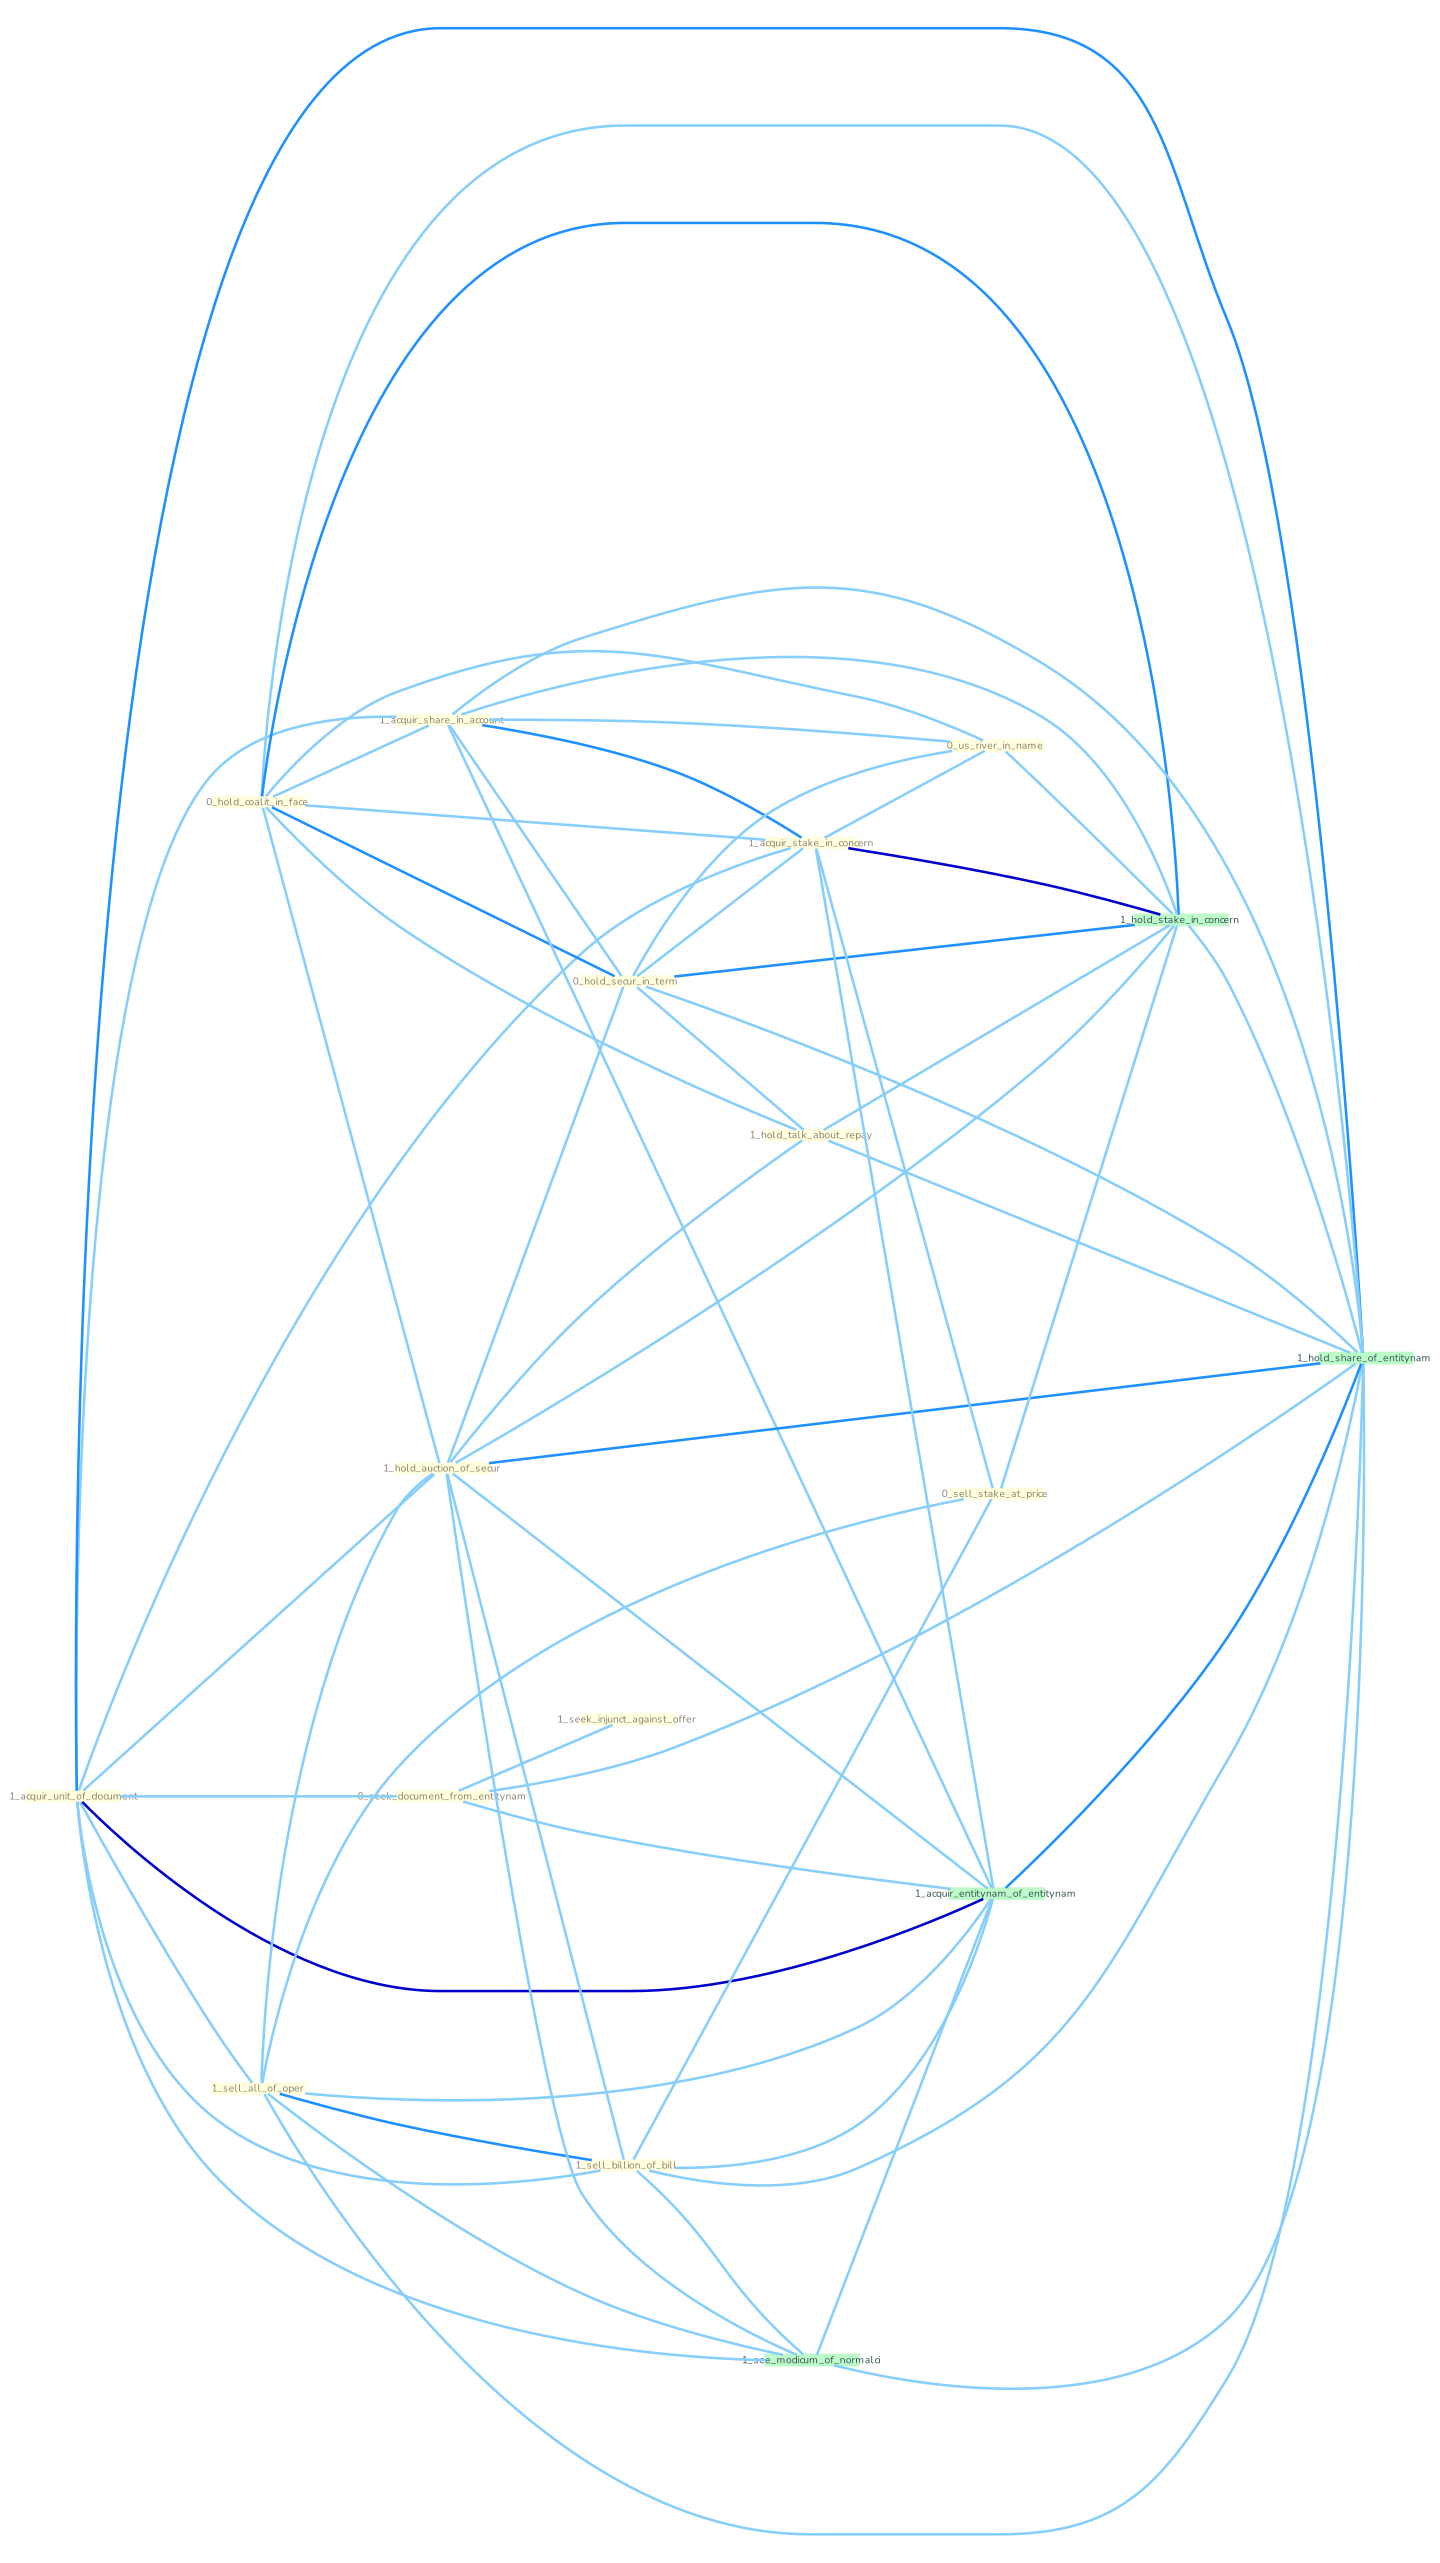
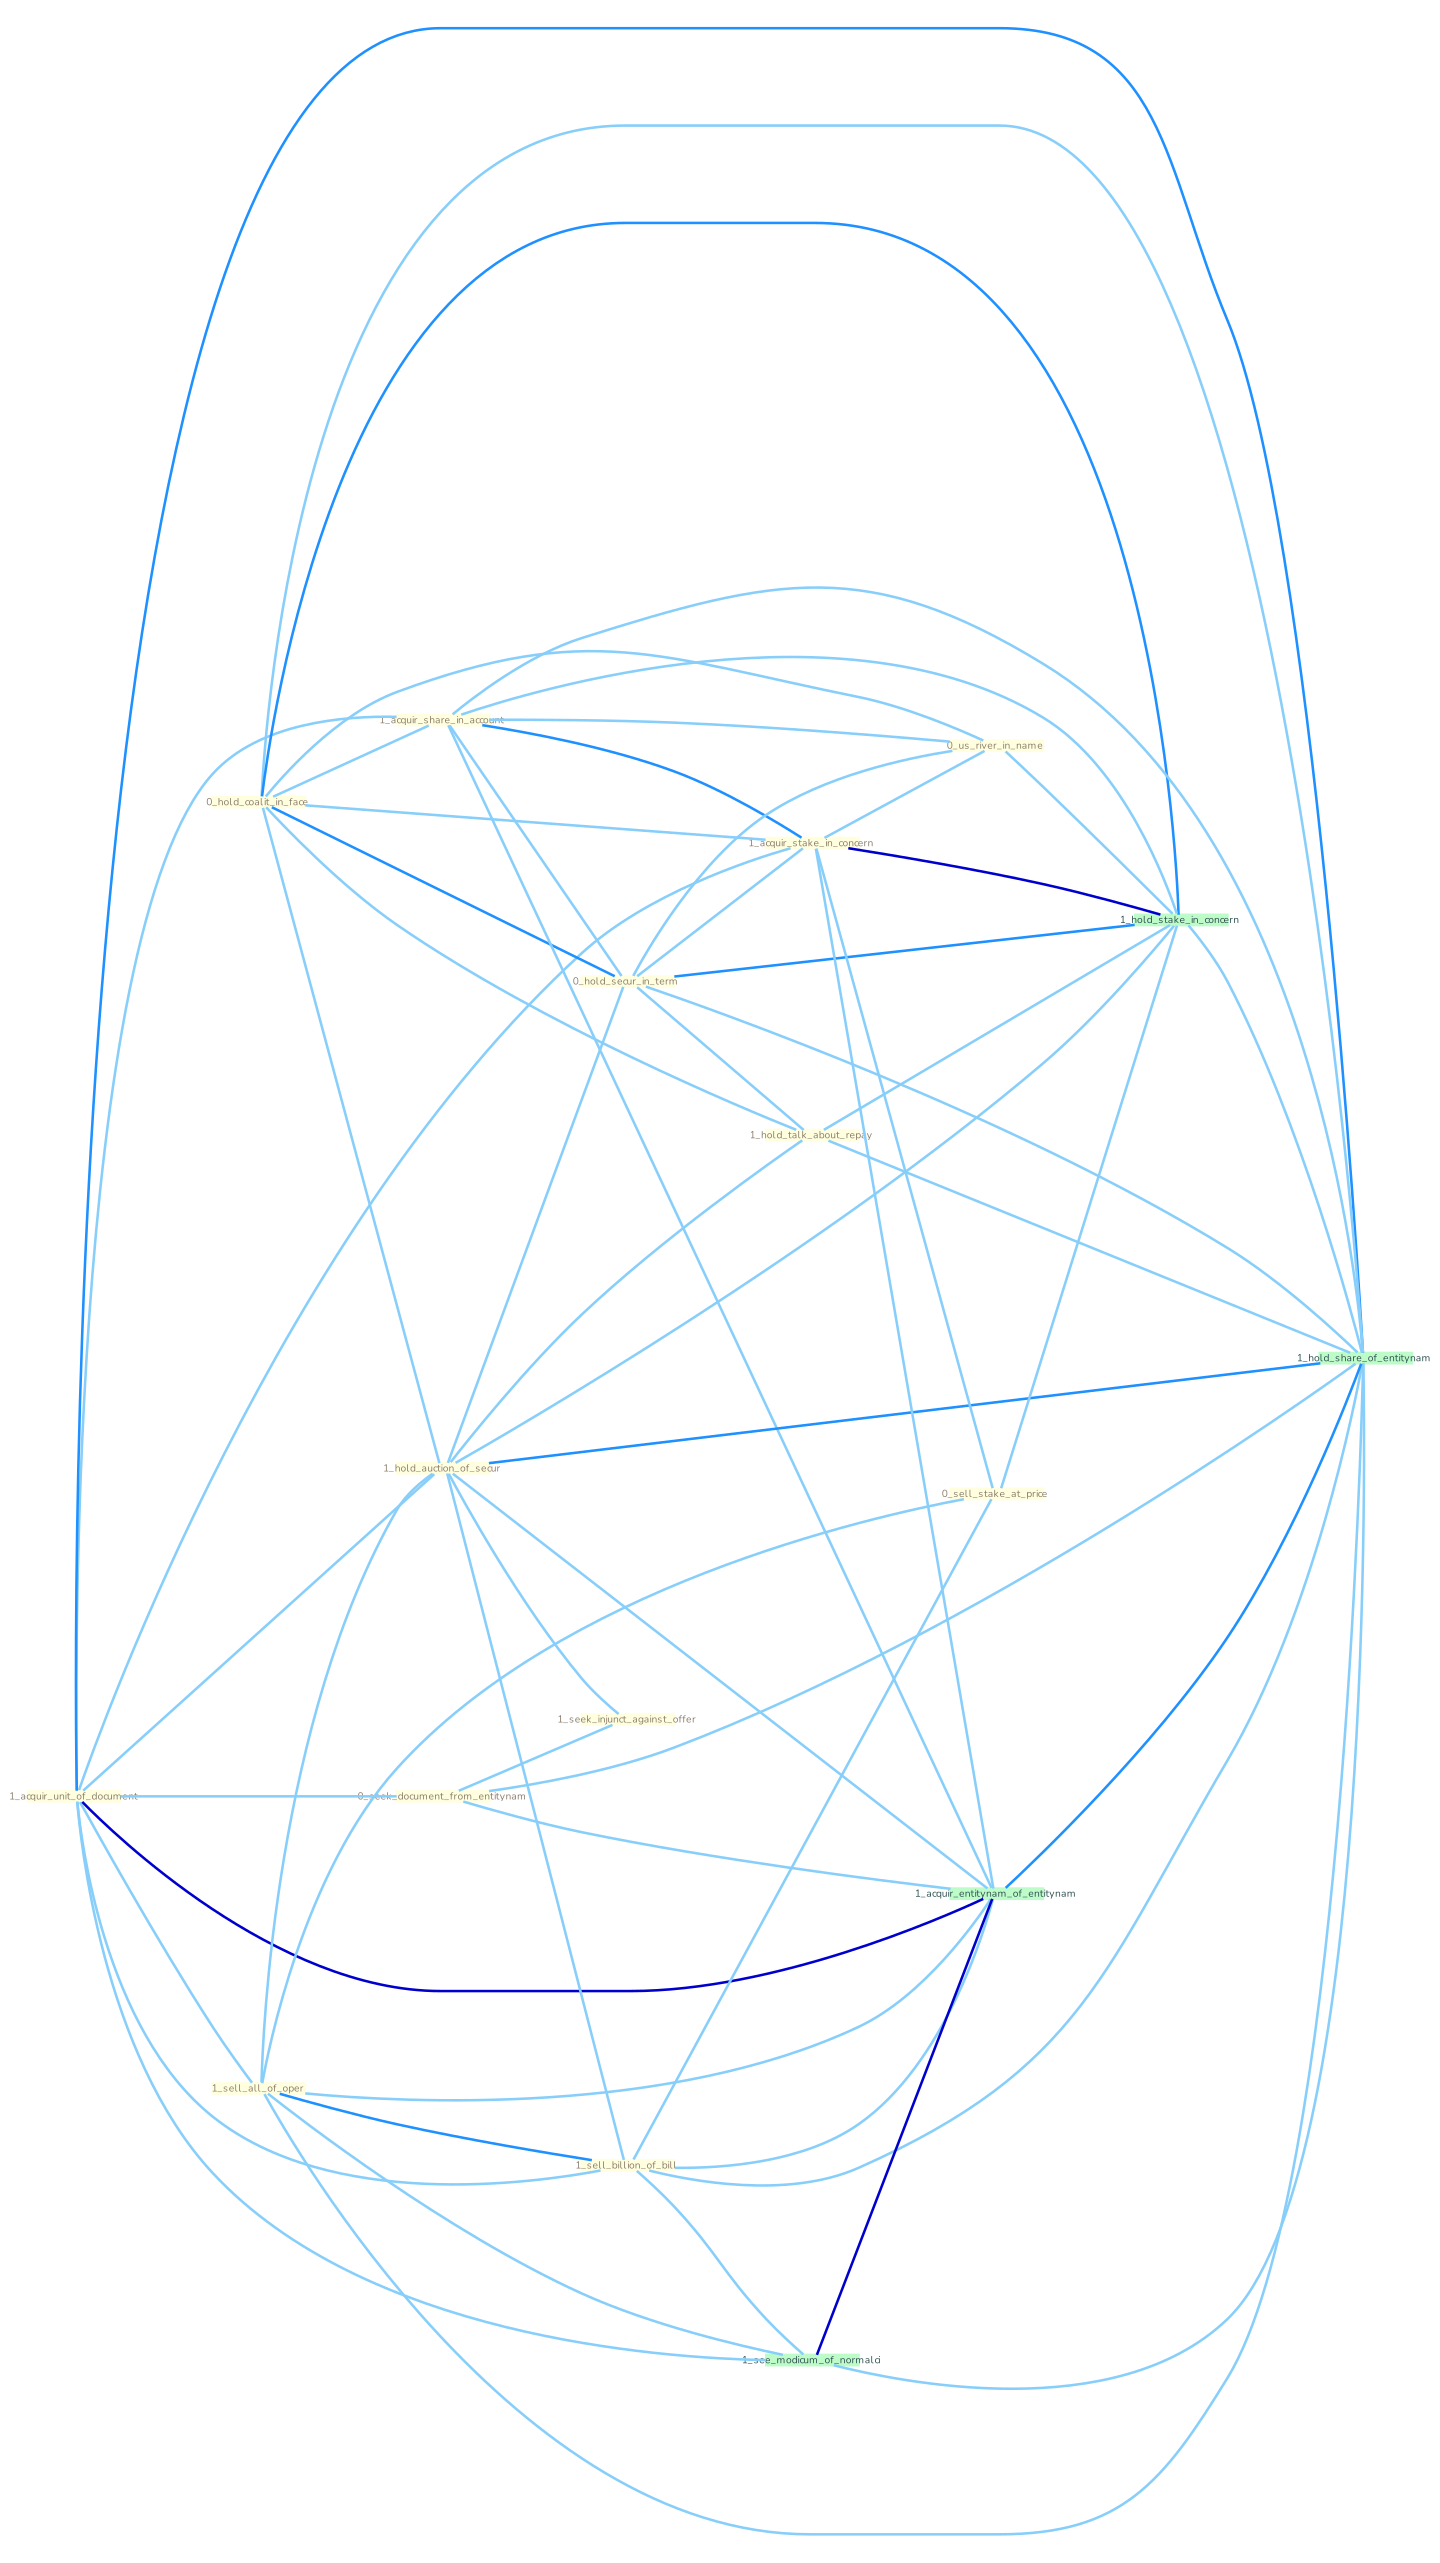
(526, 1970) -> (525, 1601)
(905, 2127) -> (905, 2127)
